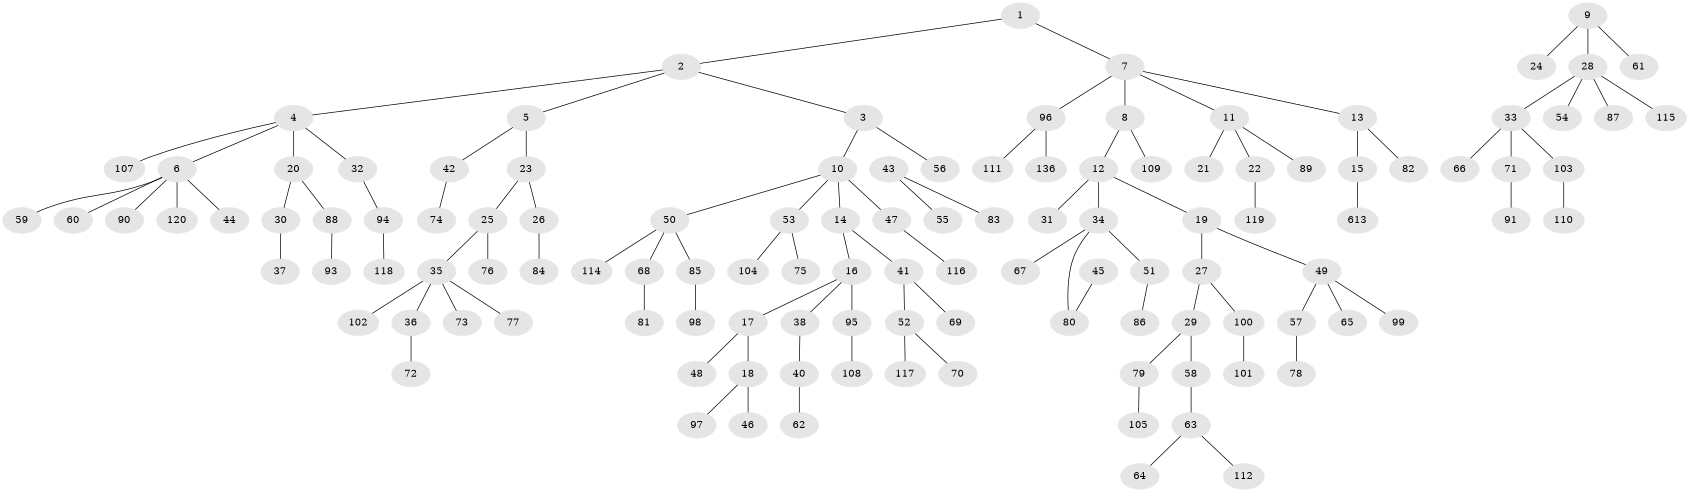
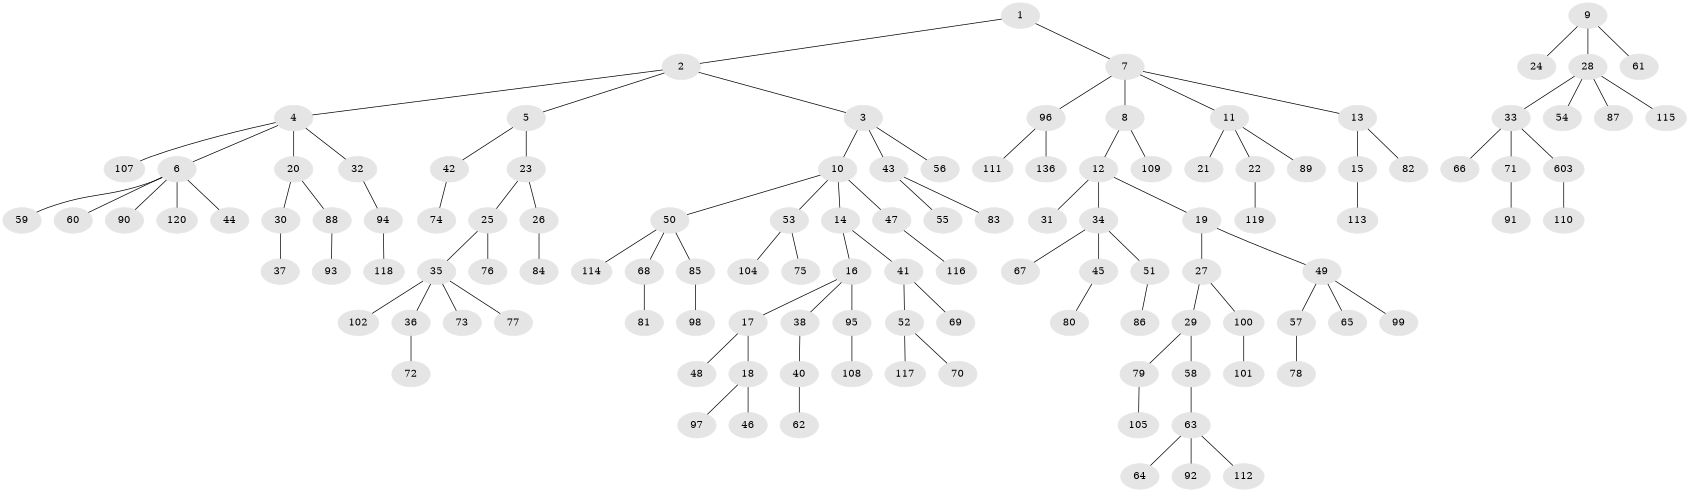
none -> (876, 144)
(1564, 169) -> (1564, 169)
(1358, 220) -> (1358, 220)
(1071, 269) -> (1099, 246)
none -> (1191, 476)
